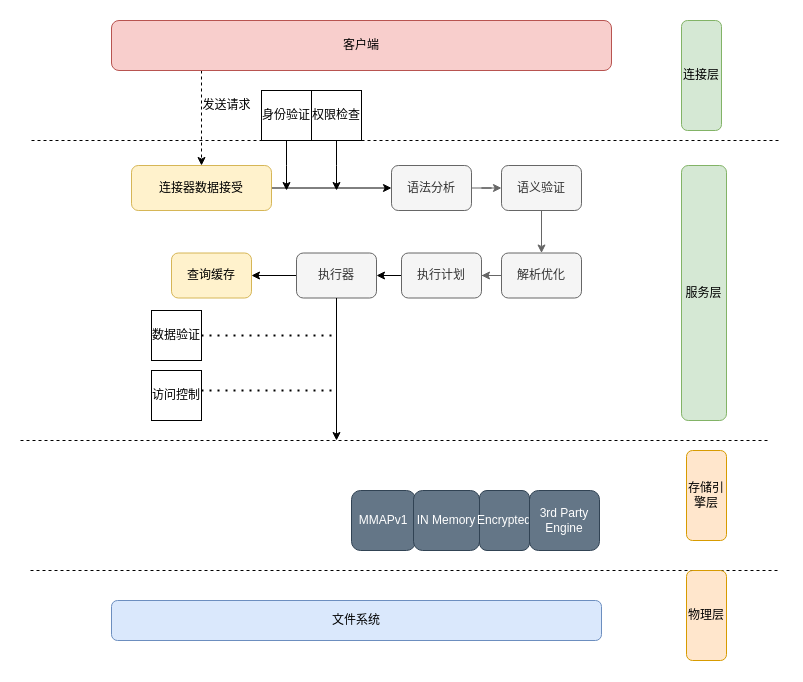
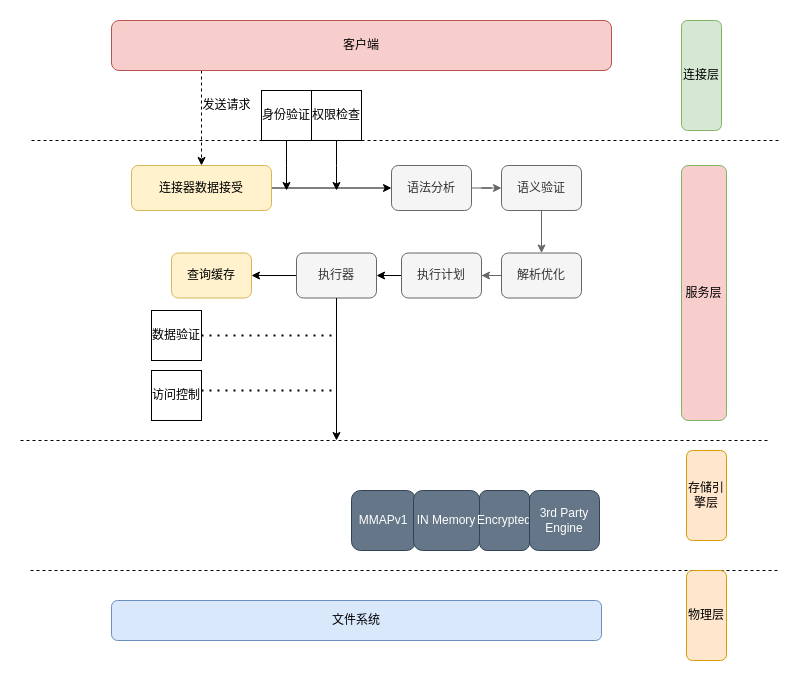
(704, 293) -> (704, 293)
